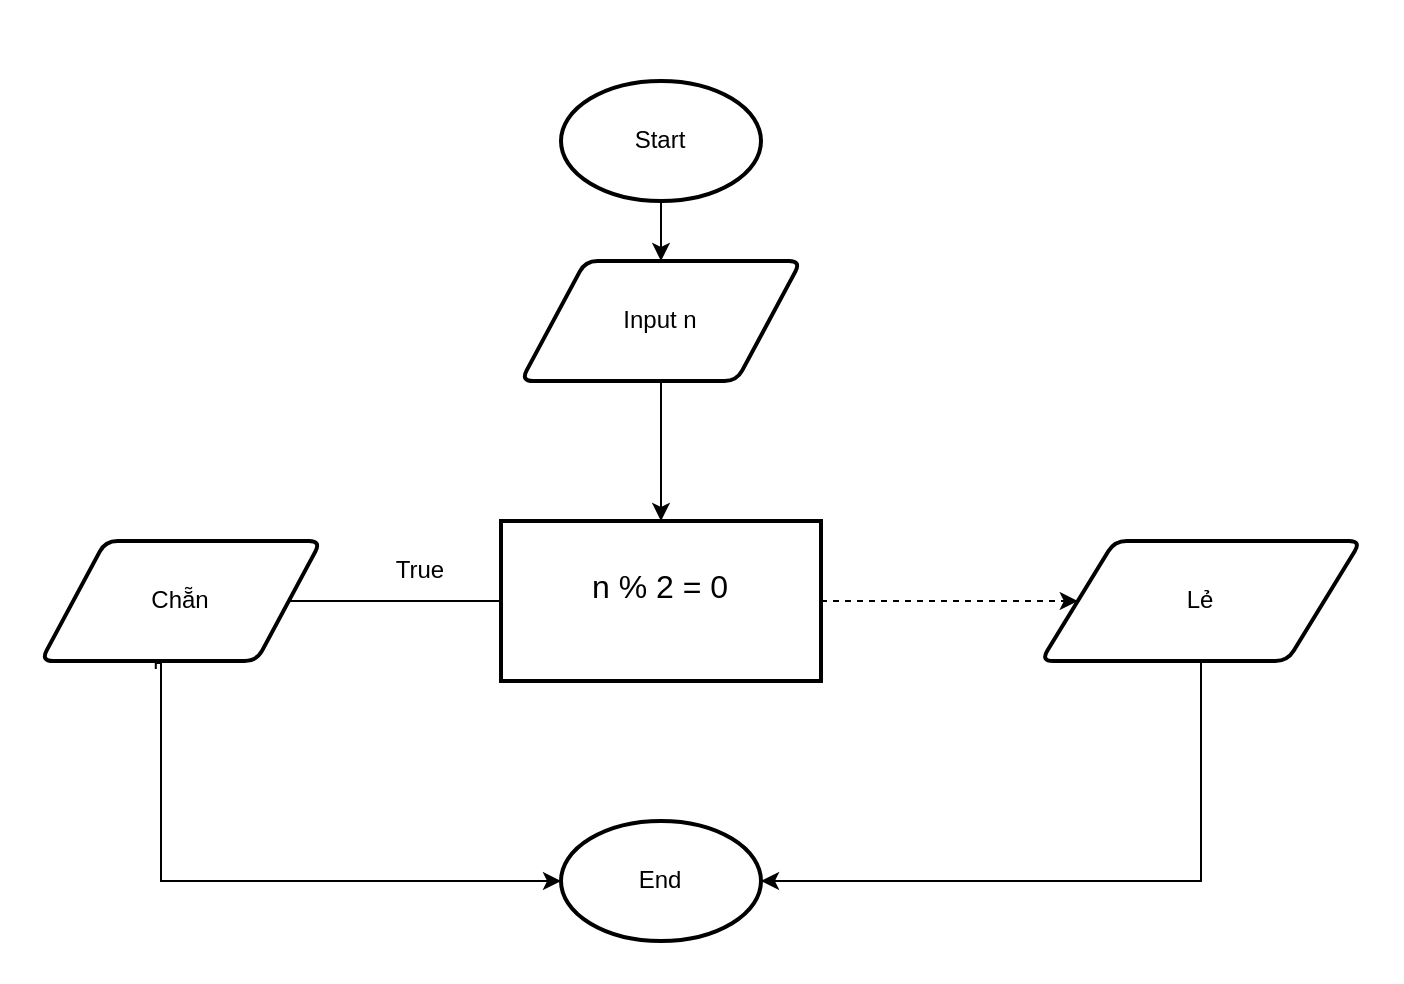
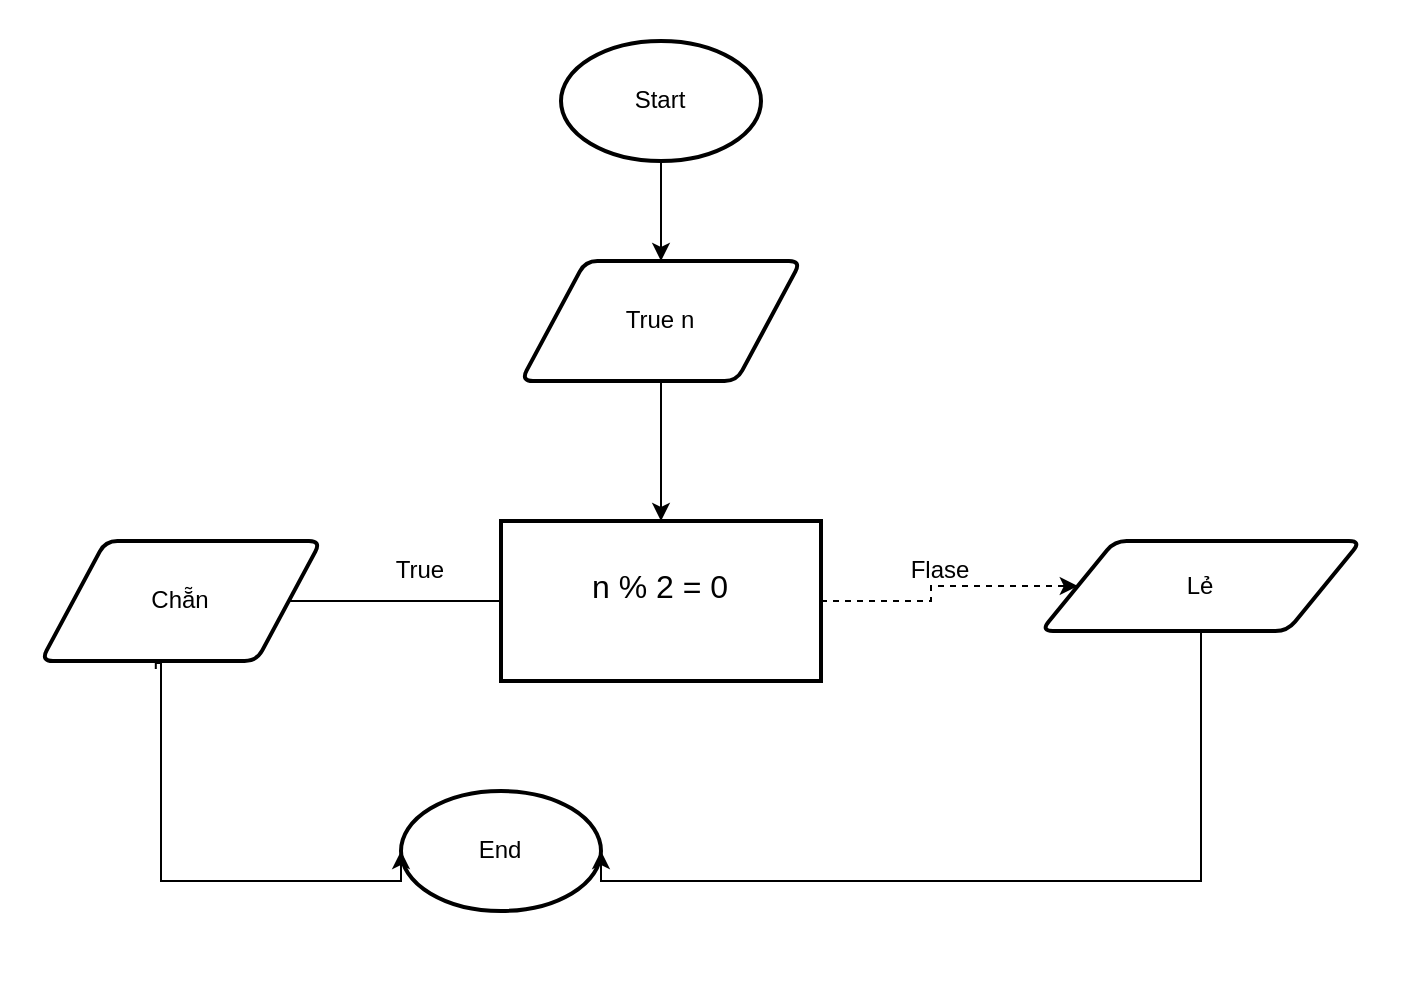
(661, 141) -> (661, 101)
(661, 321) -> (661, 321)
none -> (941, 571)
(1201, 601) -> (1201, 586)
(661, 881) -> (501, 851)
